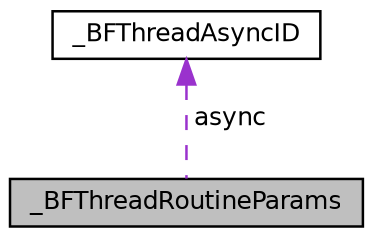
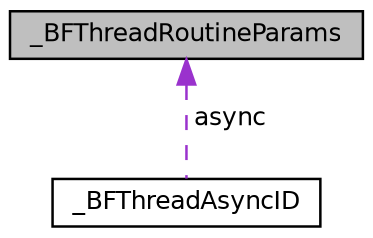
(186, 132) -> (186, 132)
